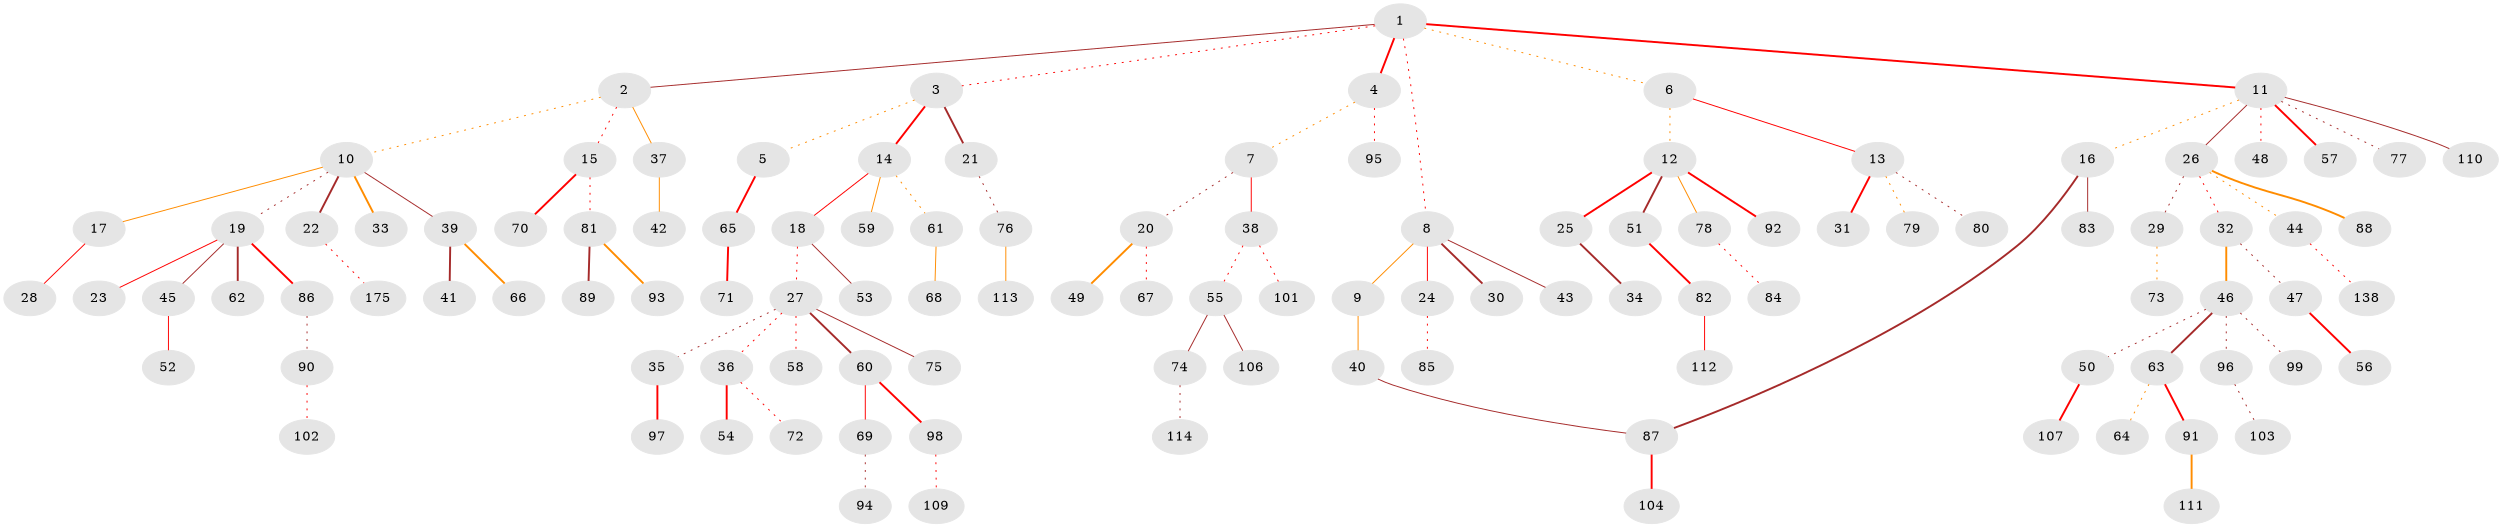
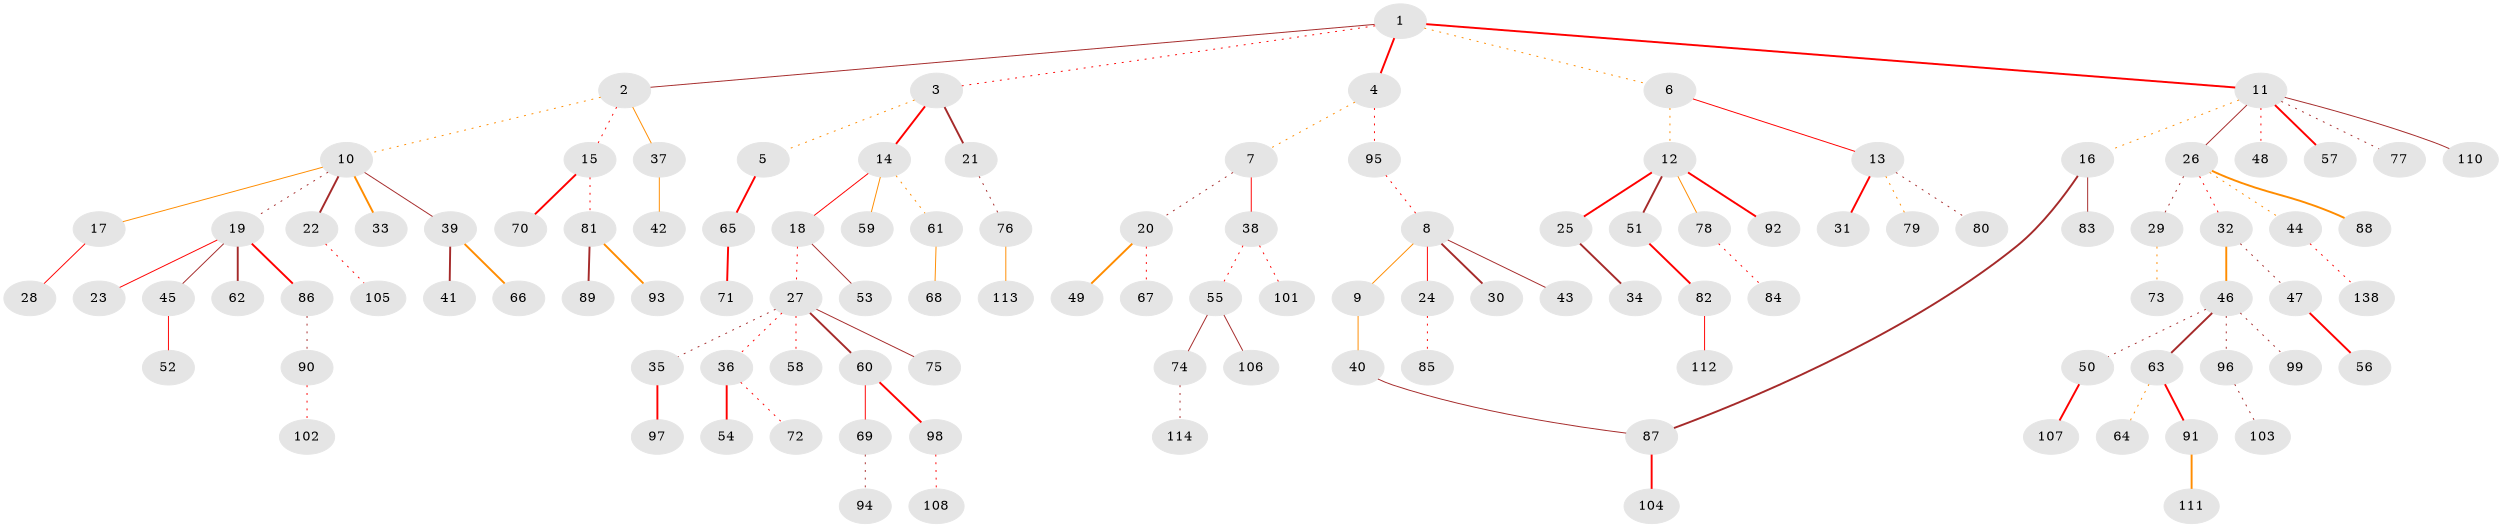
(1416, 125) -> (1401, 194)
(378, 298) -> (378, 298)
(937, 506) -> (937, 506)
